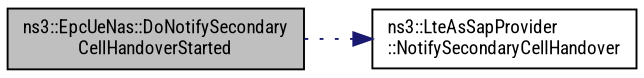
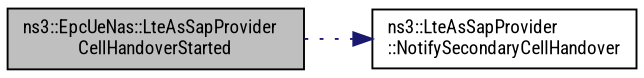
(156, 39) -> (156, 39)
